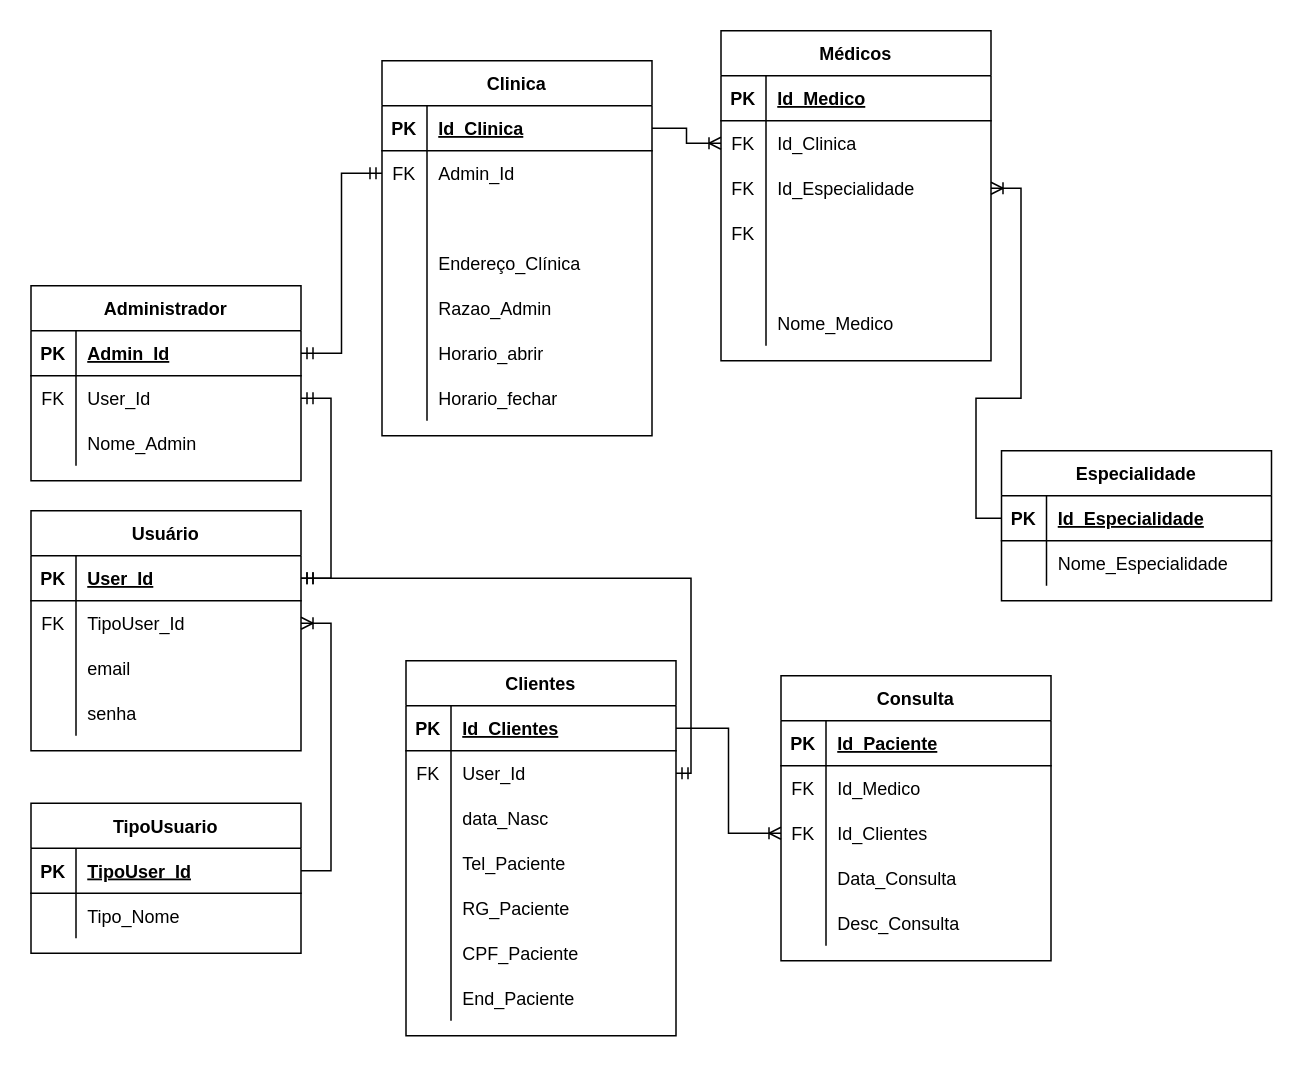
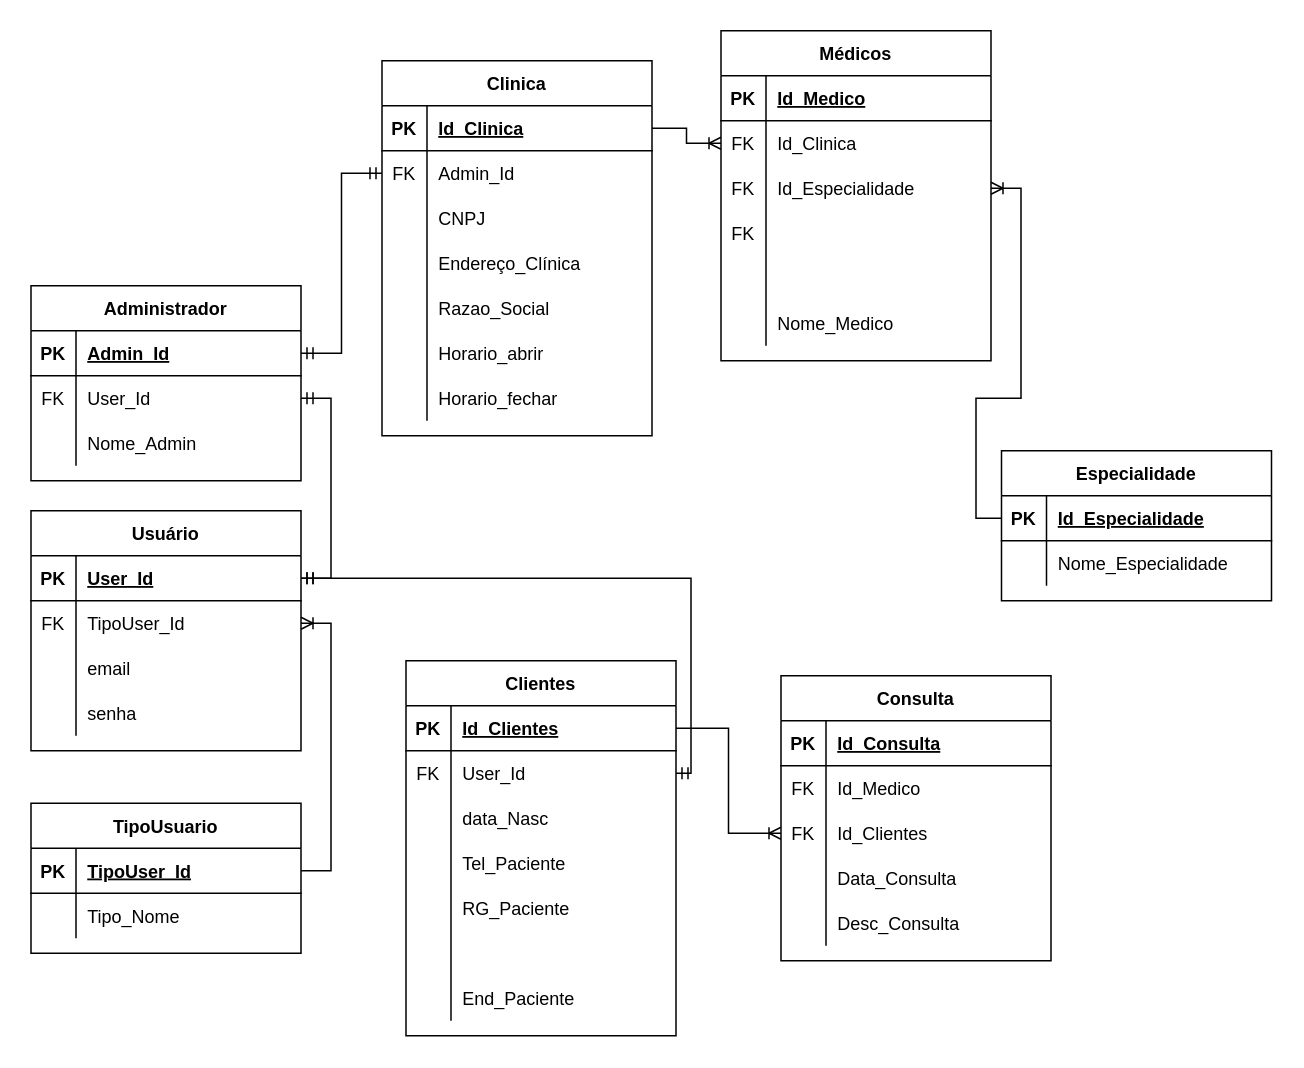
none -> (539, 218)
(491, 309) -> (494, 309)
(890, 744) -> (890, 744)
(563, 953) -> none
